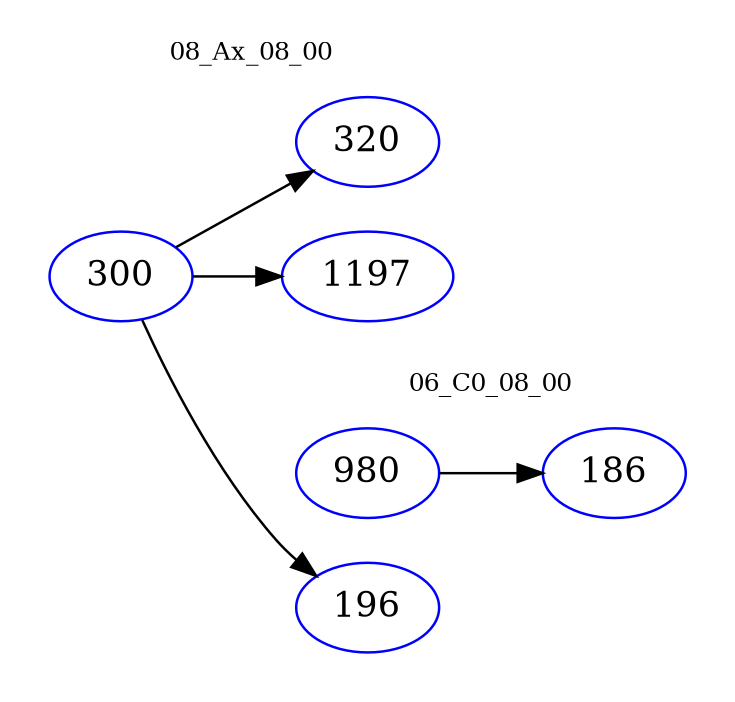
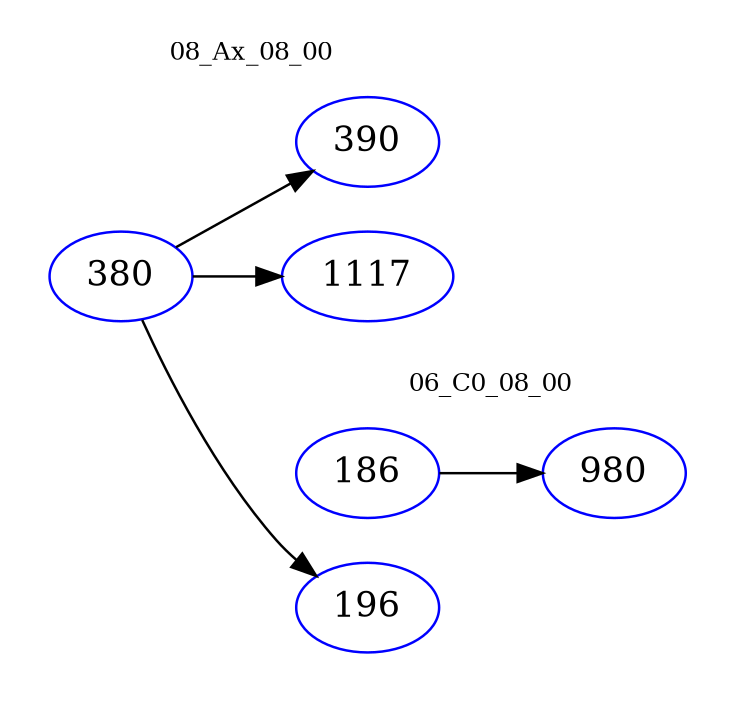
(368, 142) -> (368, 142)
(121, 276) -> (121, 276)
(368, 276) -> (368, 276)
(478, 473) -> (478, 473)
